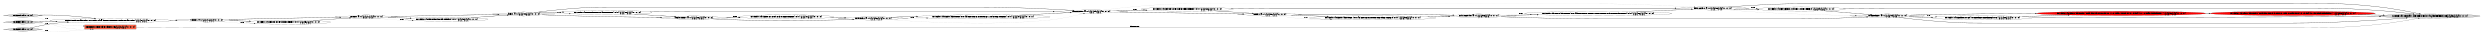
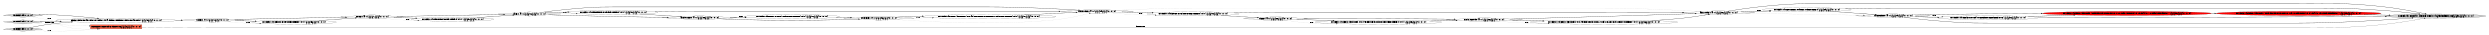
(1181, 13) -> none
(1684, 19) -> (1603, 16)
(46, 23) -> (49, 23)
